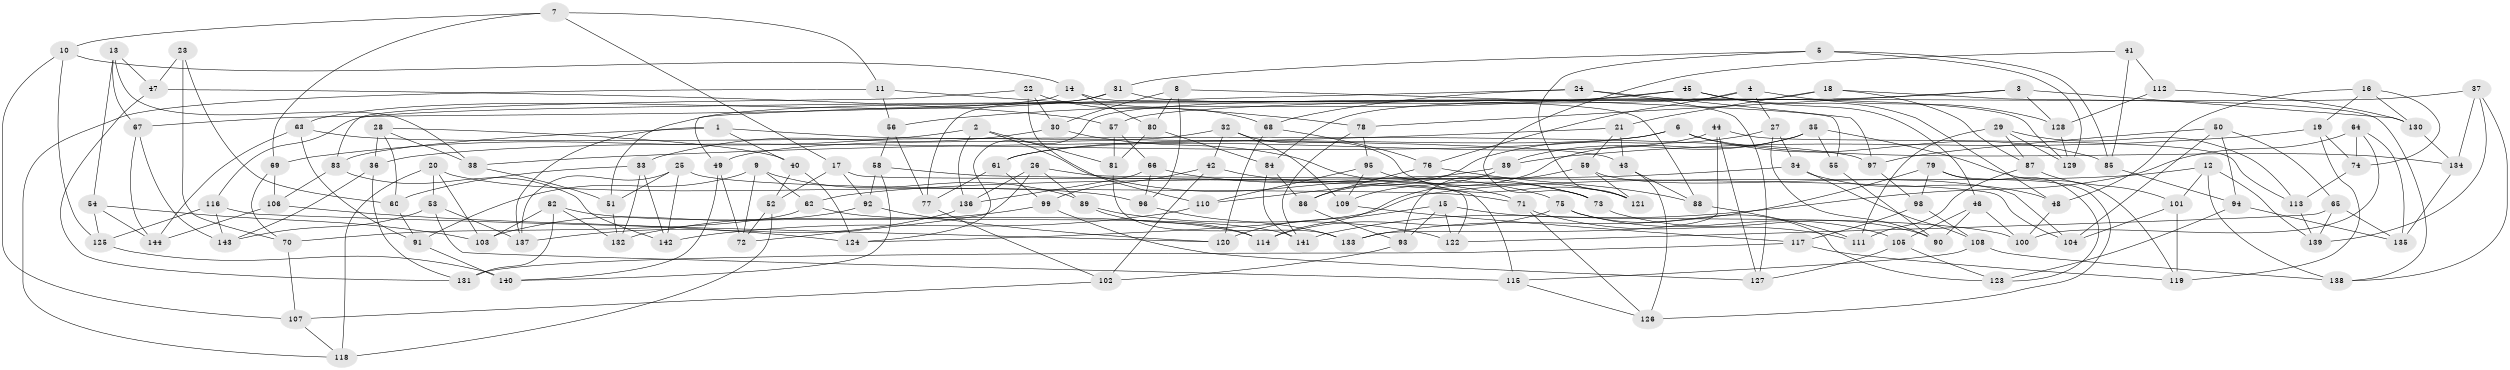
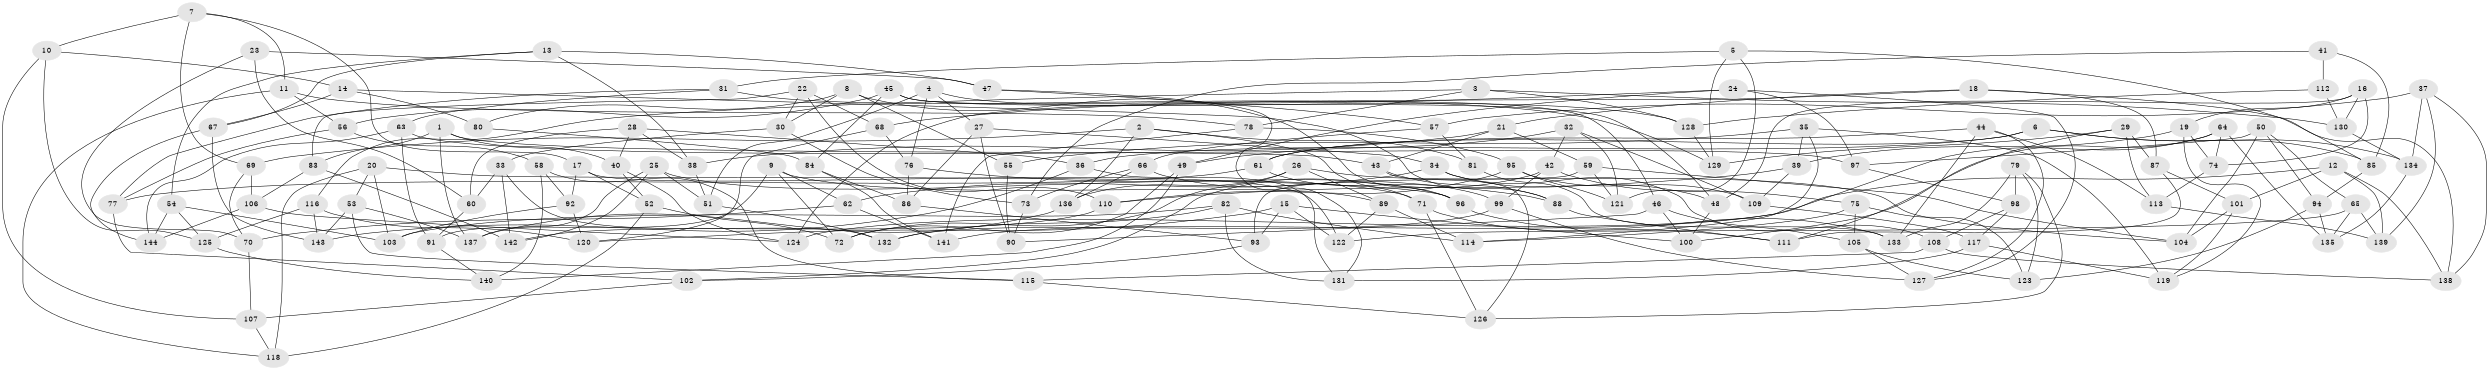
(1128, 152) -> none
